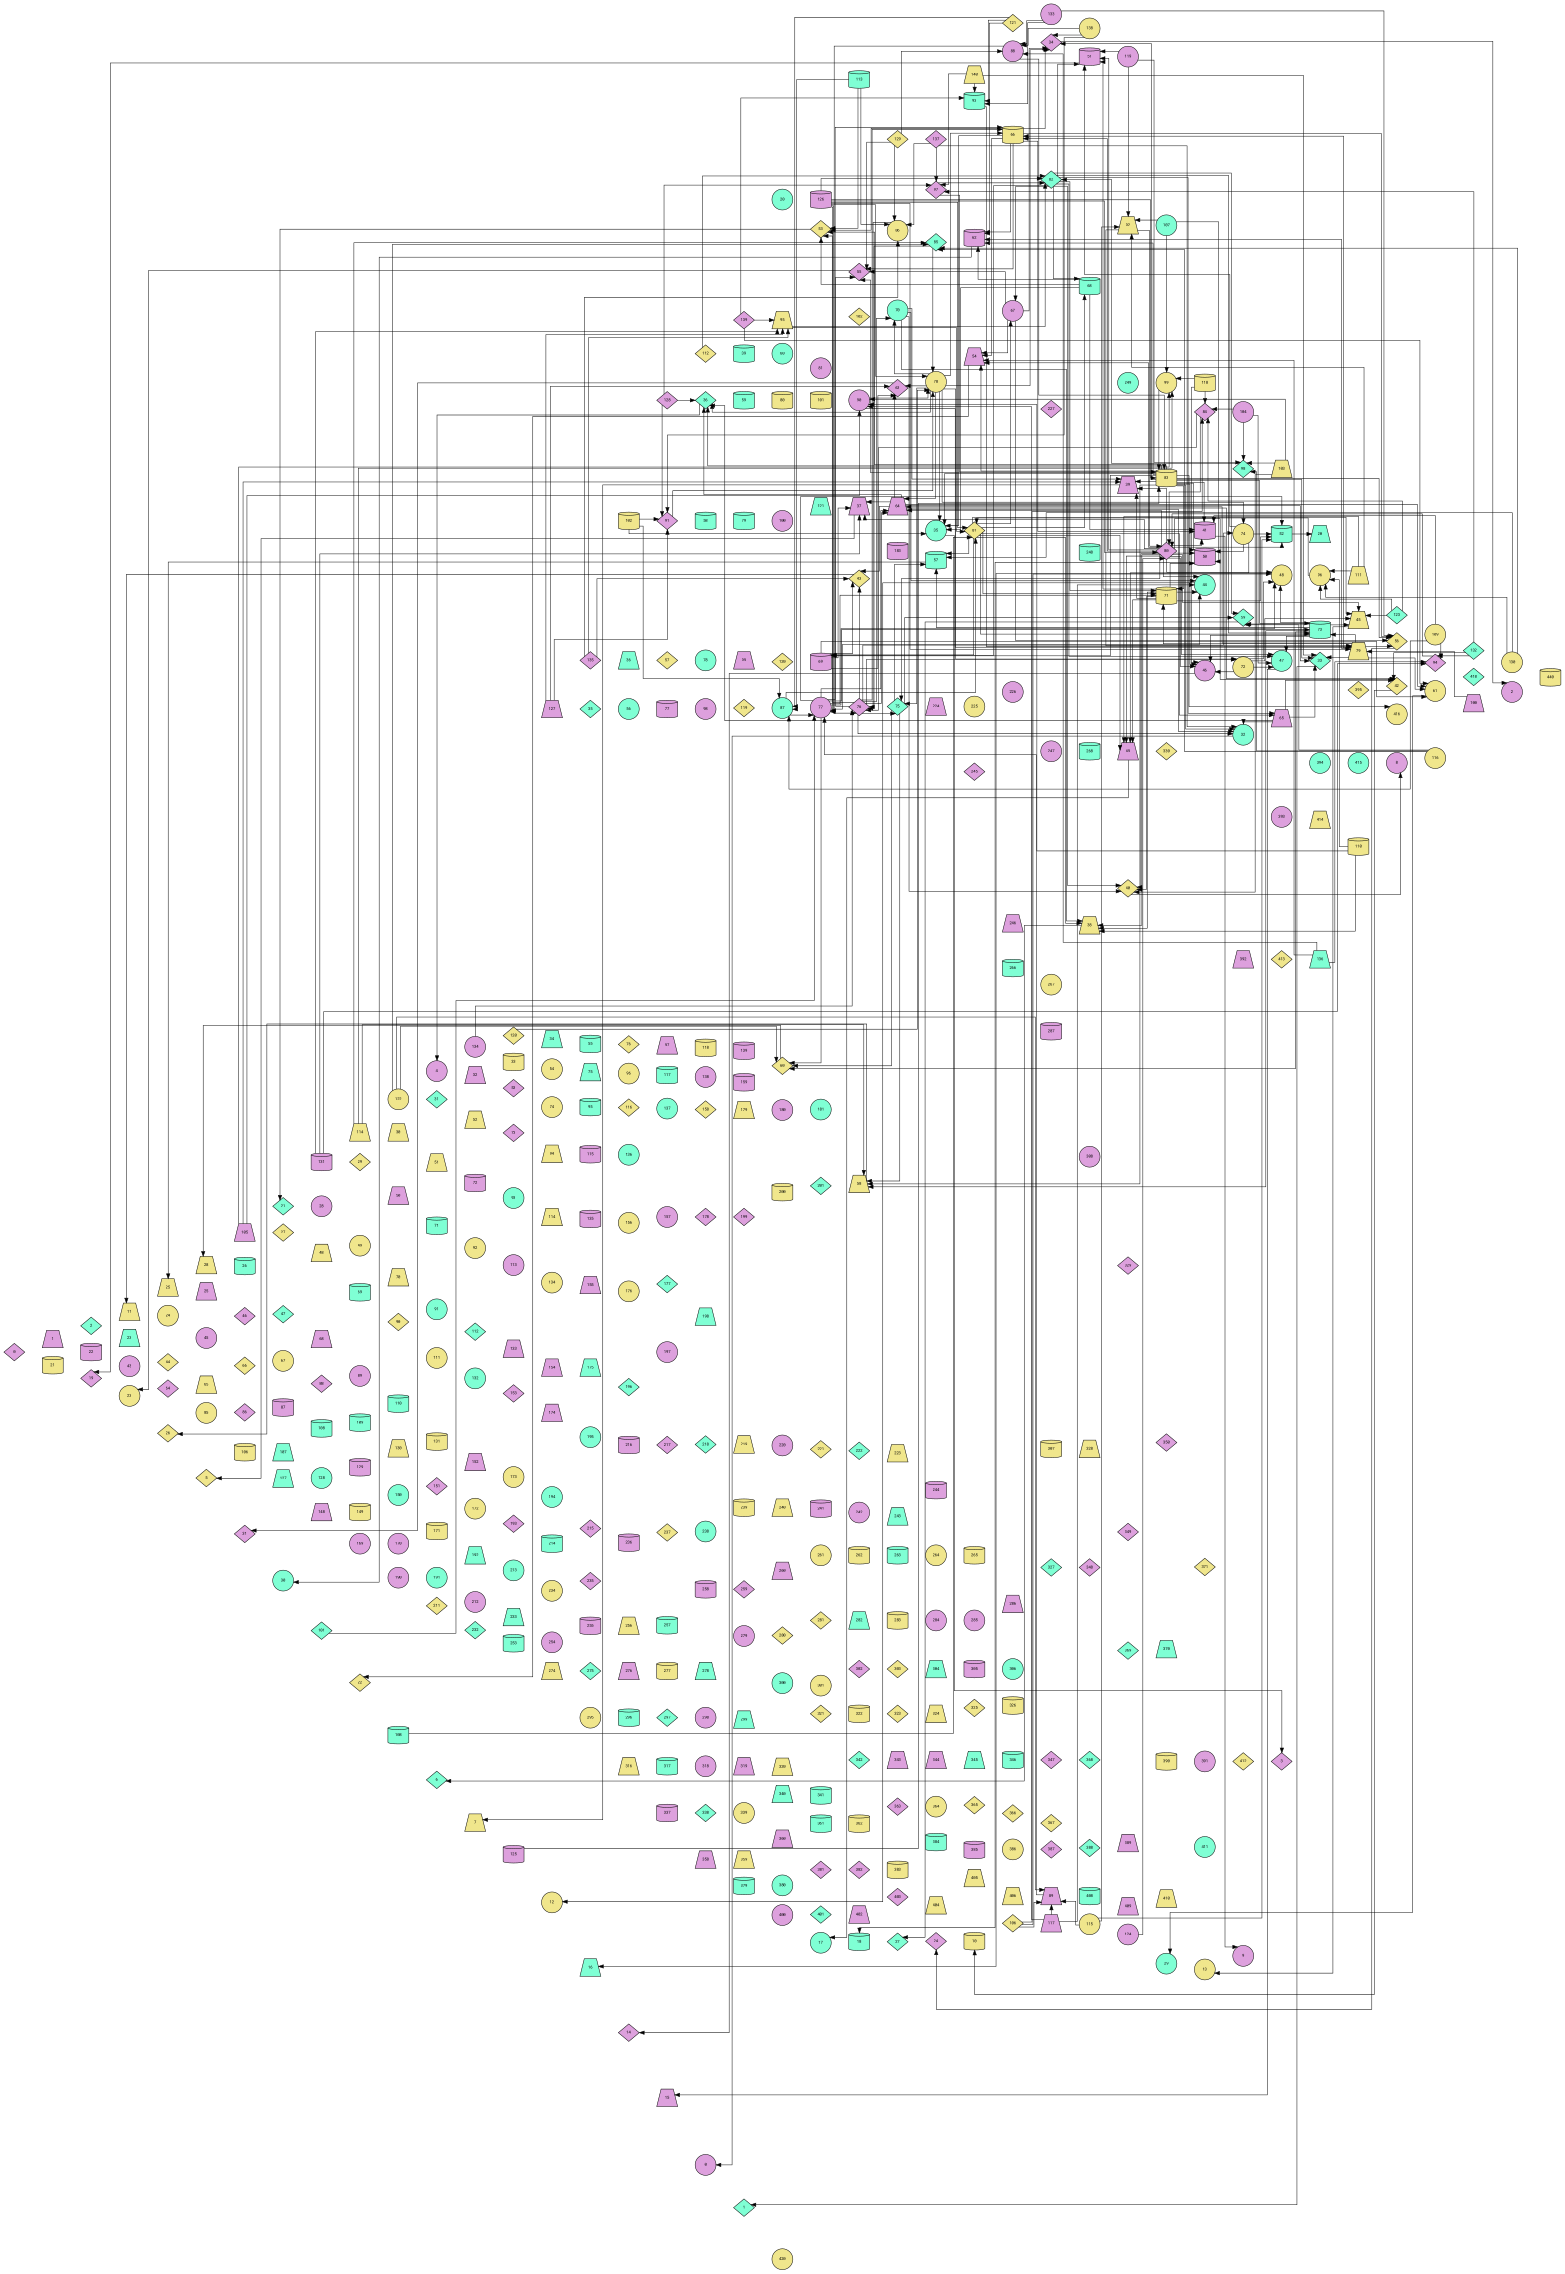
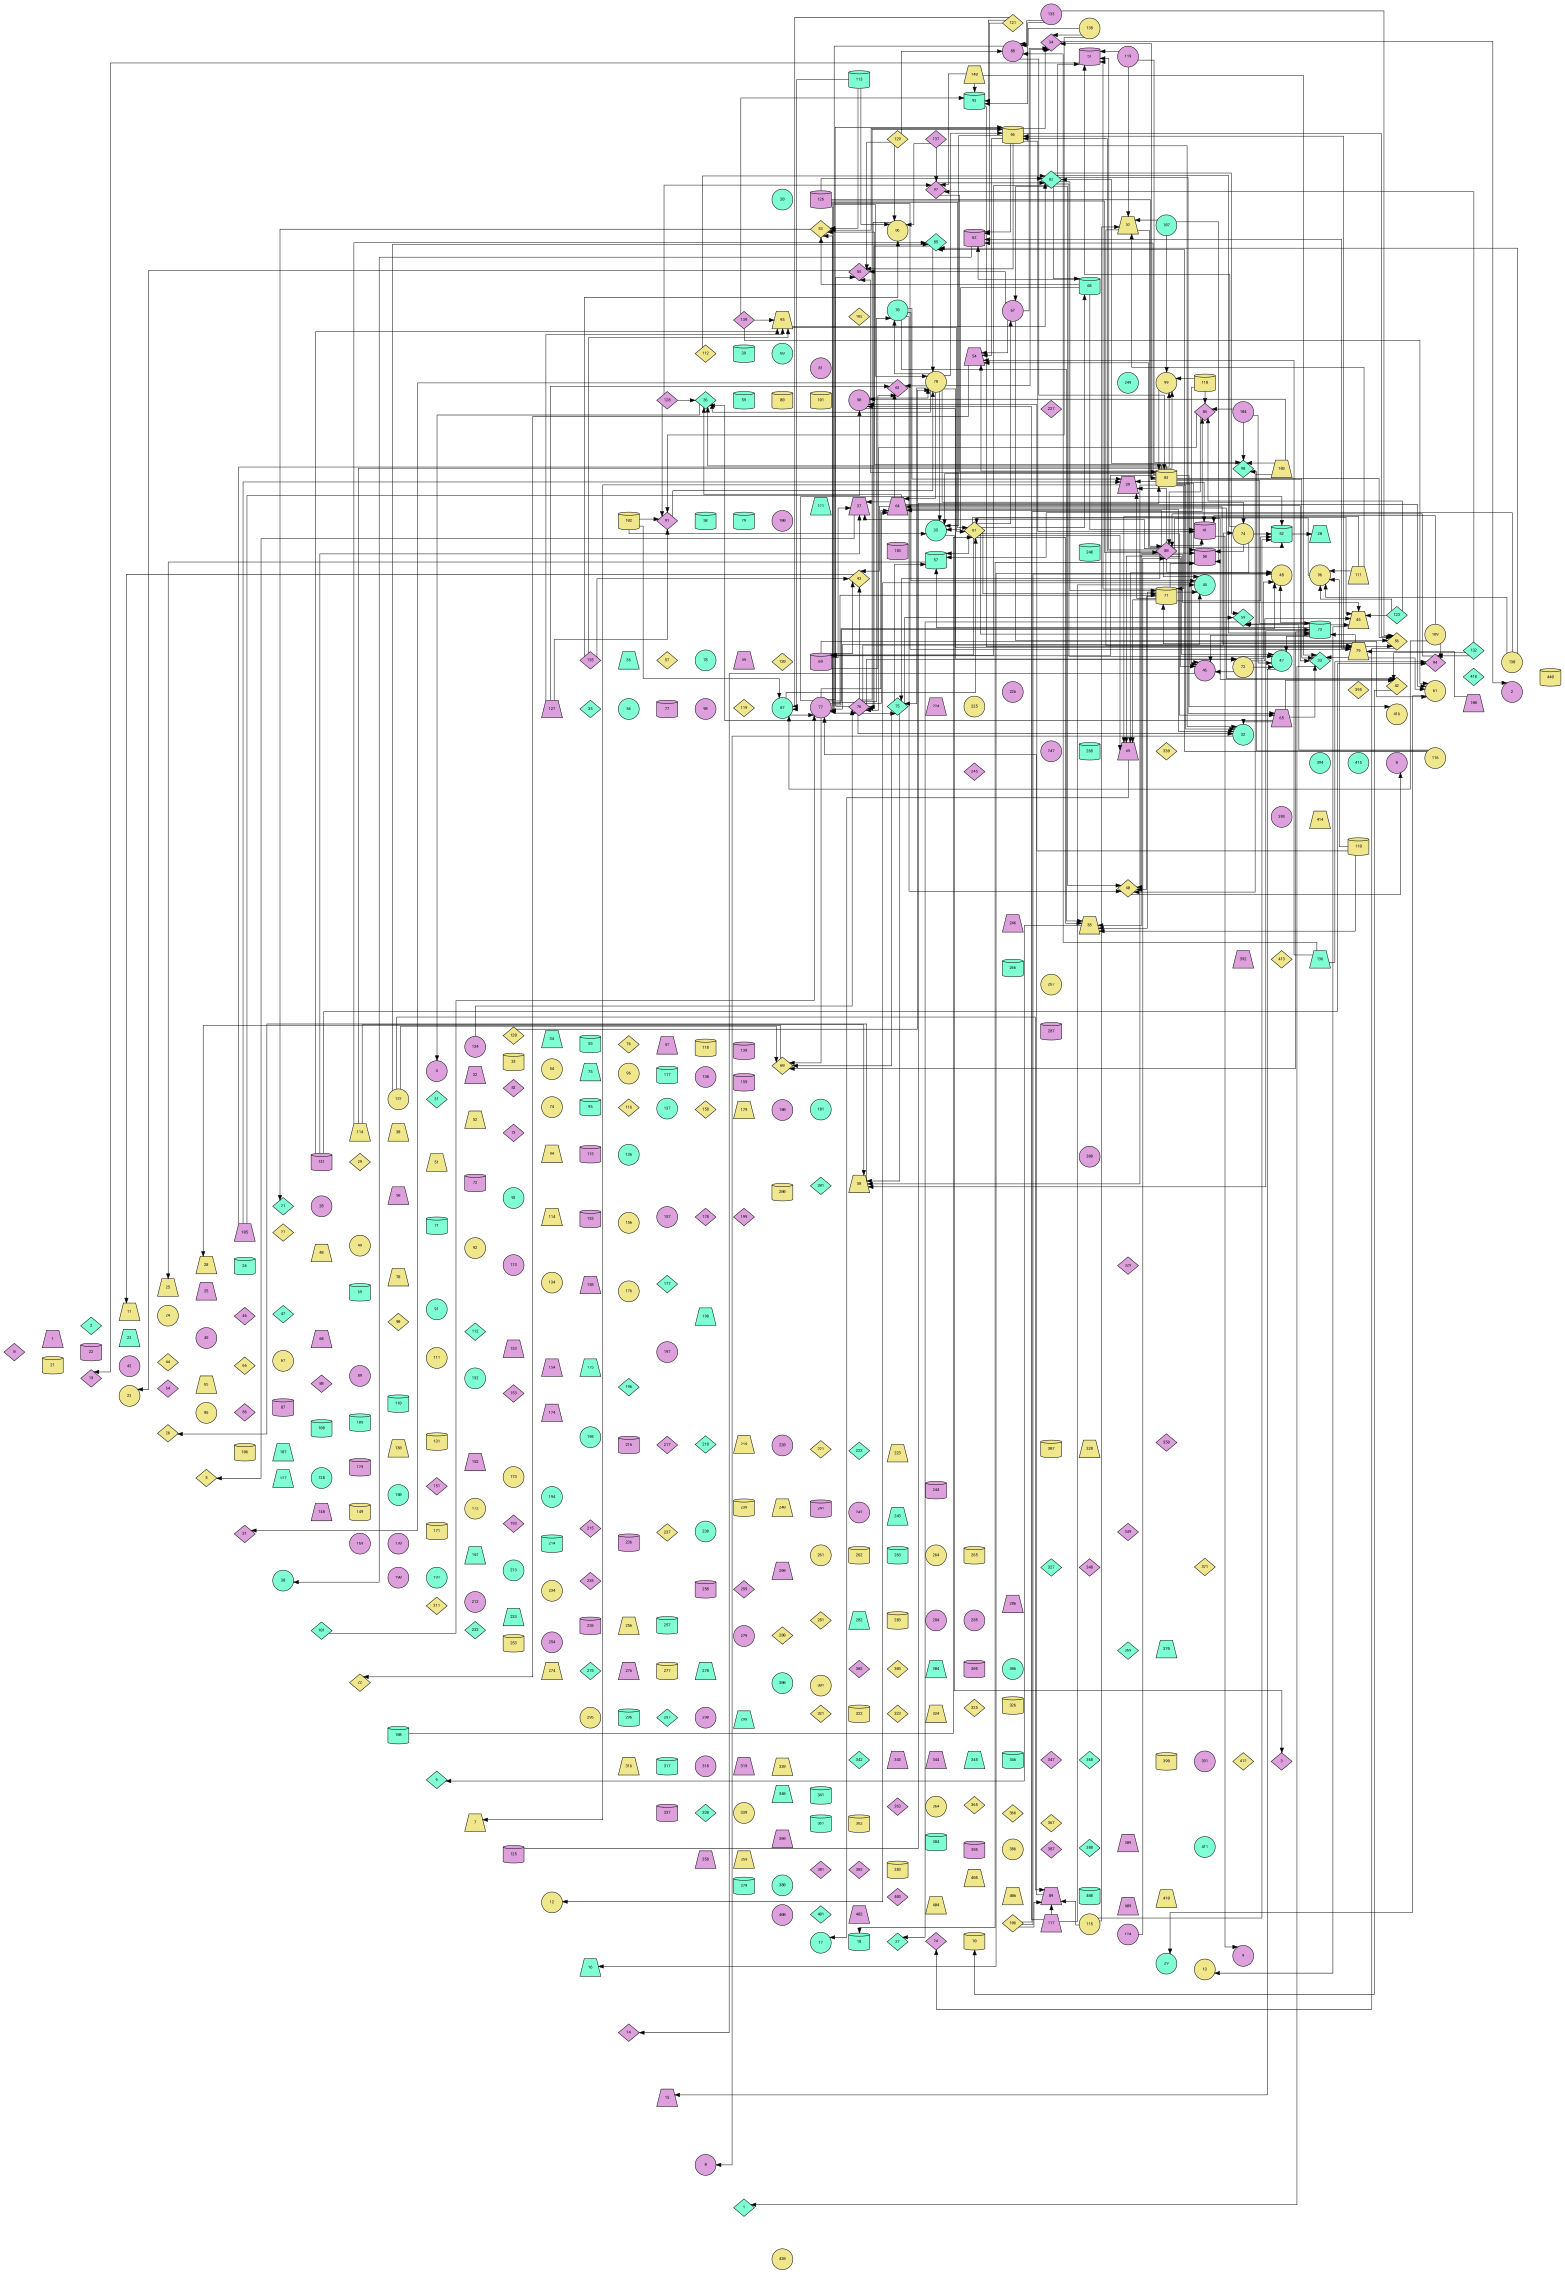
(514, 1643) -> (514, 1643)
